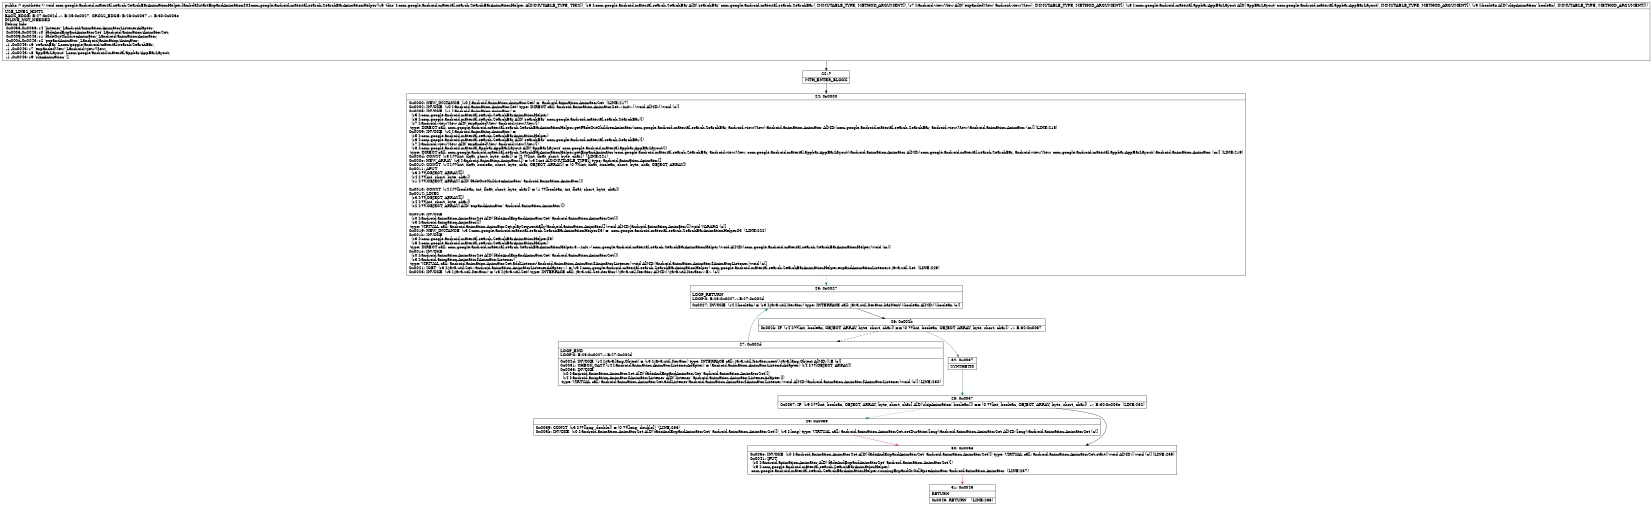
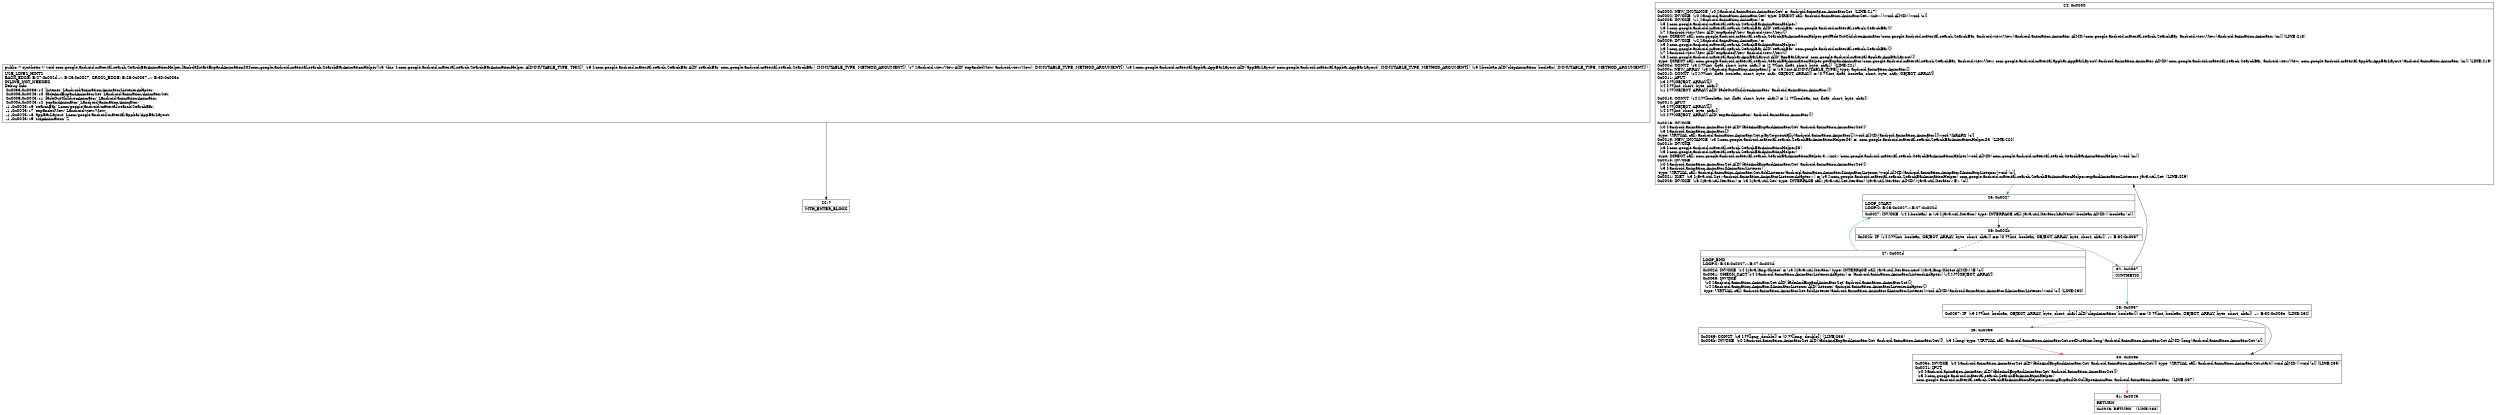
(826, 87) -> (2147, 227)
(425, 194) -> (1673, 103)
(826, 279) -> (2011, 188)
(708, 295) -> (1878, 204)
